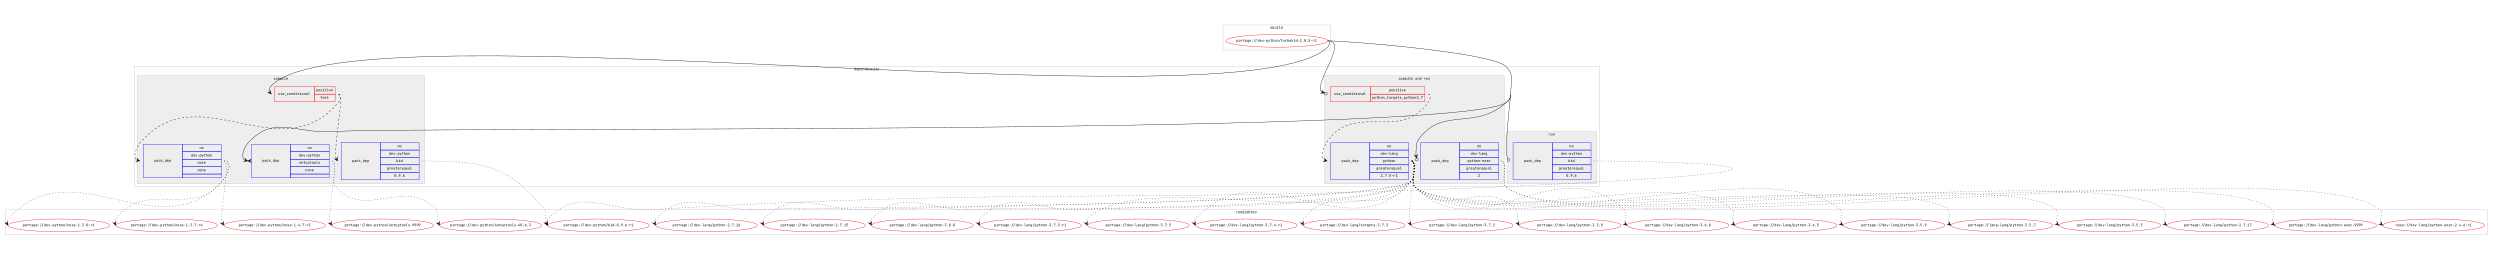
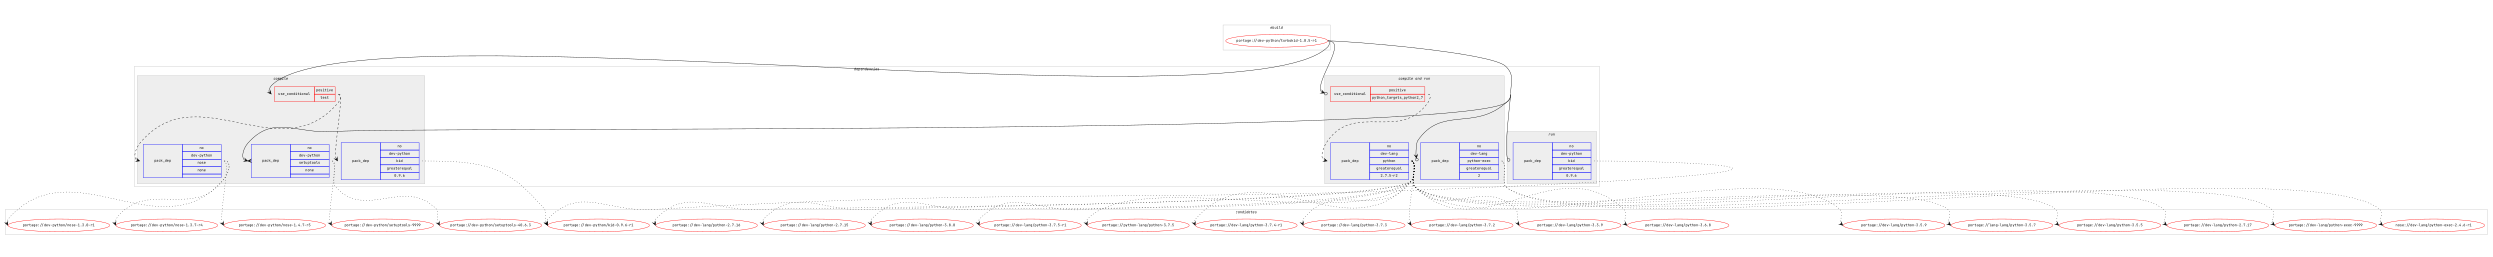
(1138, 225) -> (1138, 225)
(1354, 225) -> (1354, 225)
(1786, 225) -> none
